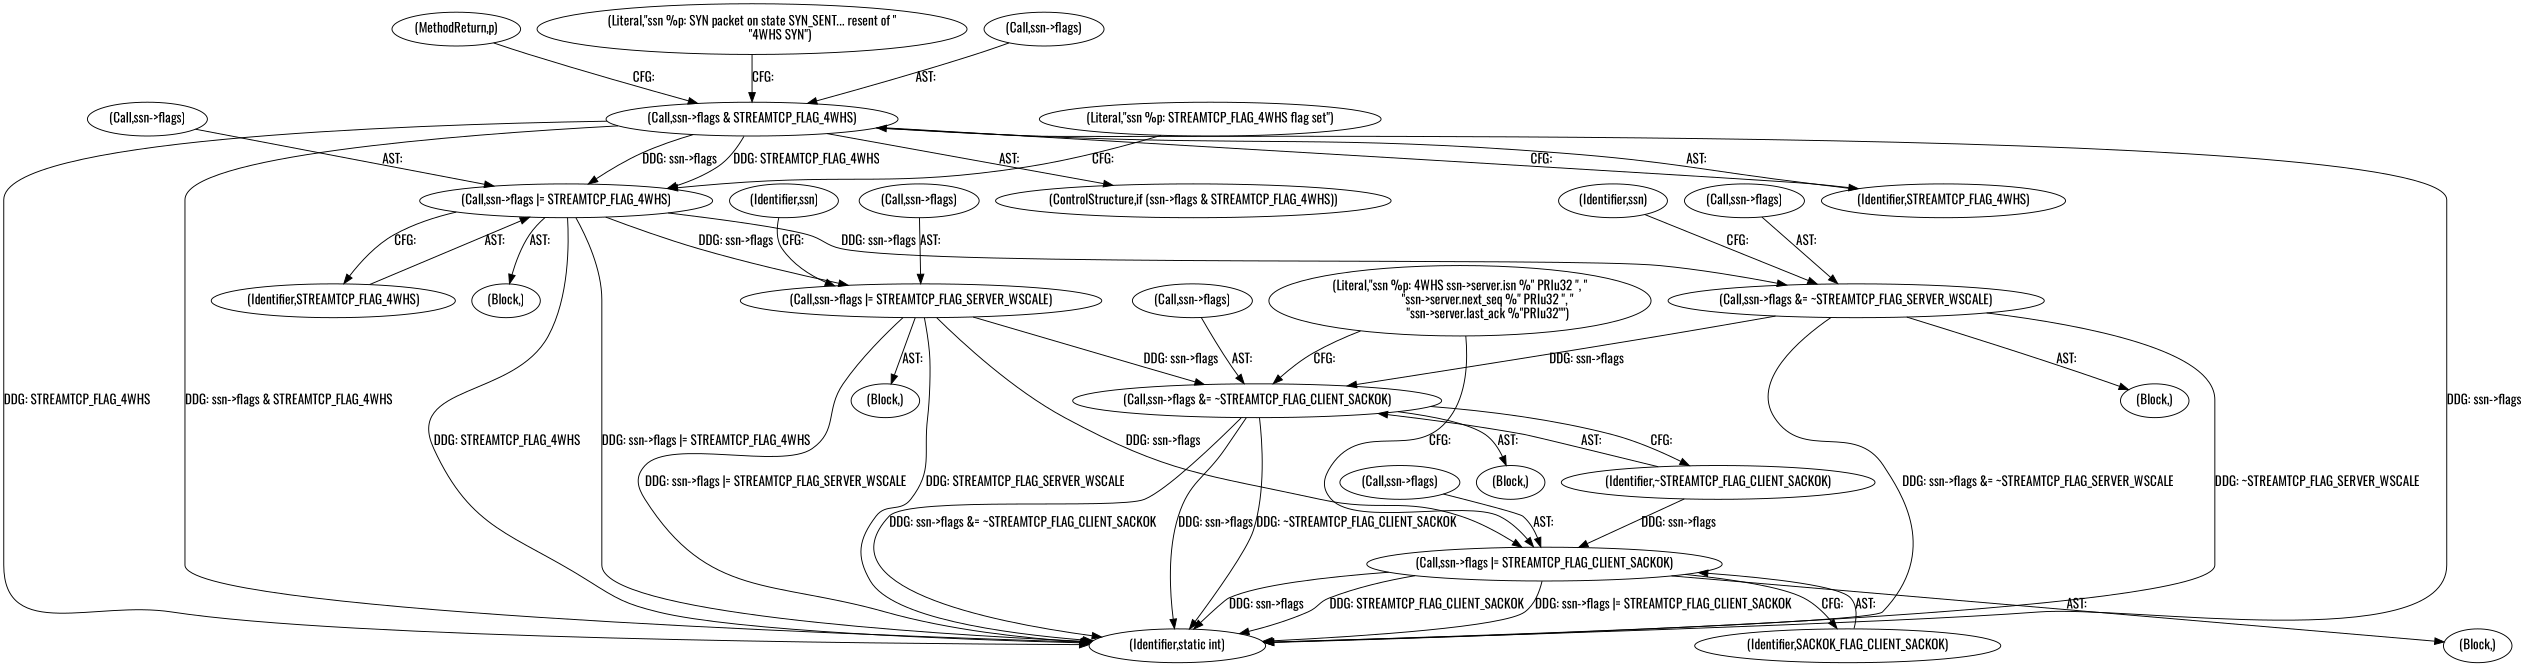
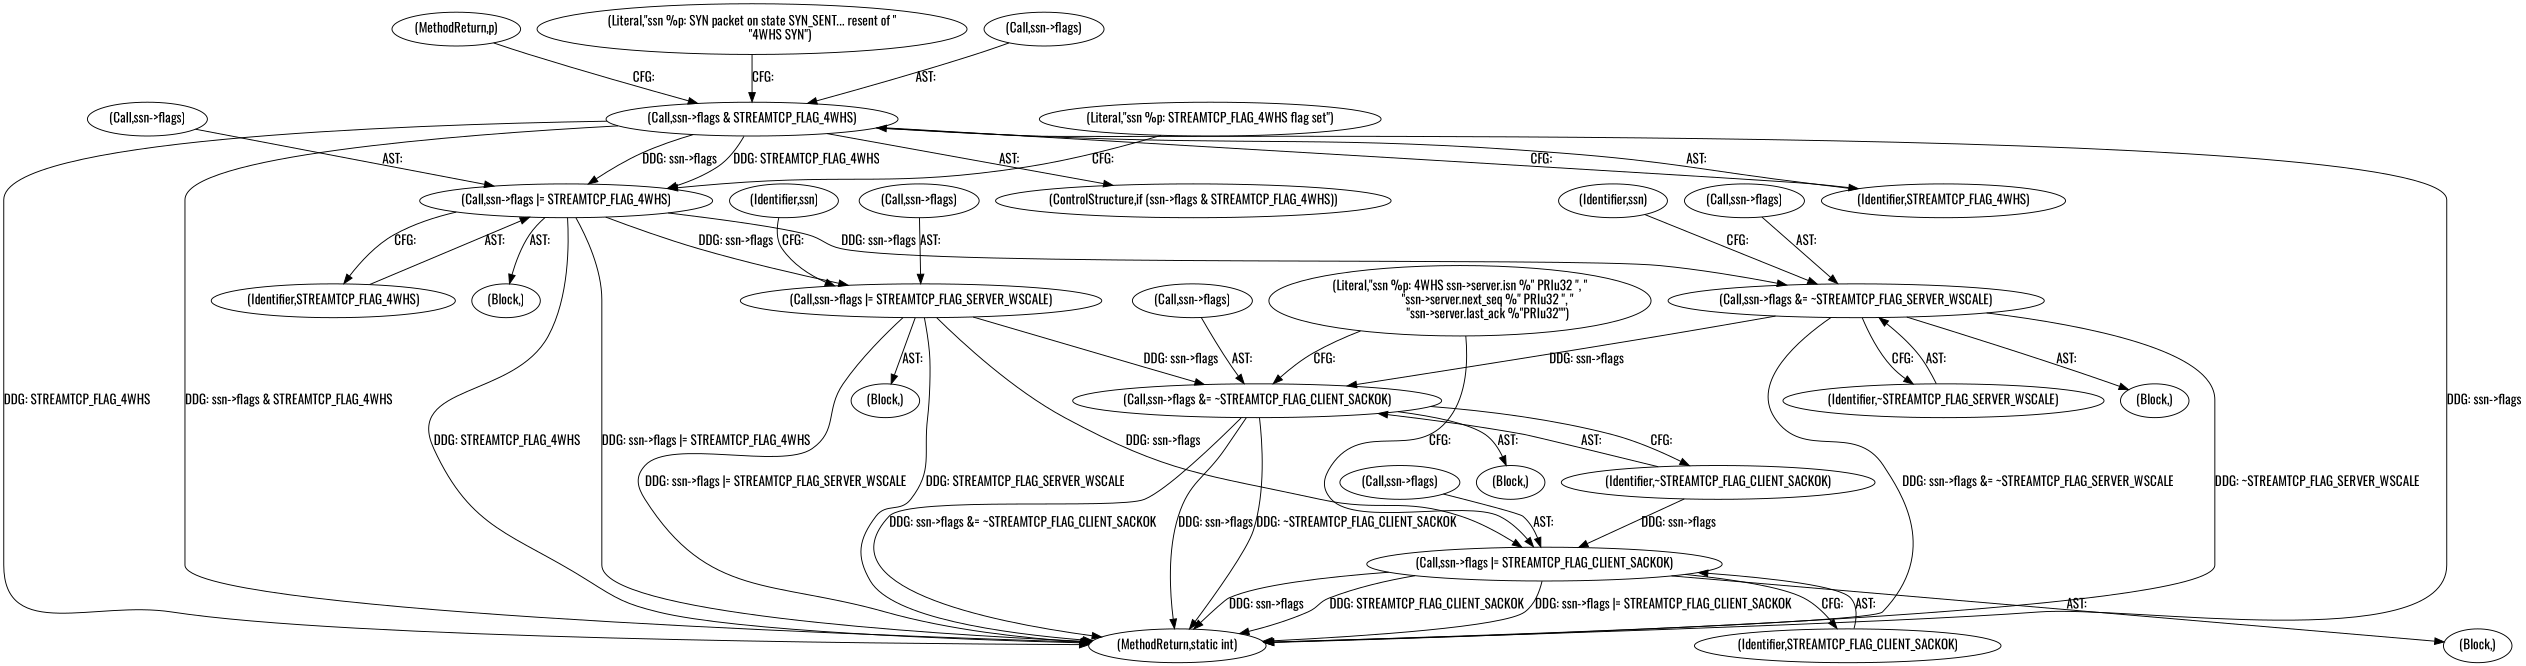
none -> (1943, 401)
(1177, 646) -> (1177, 646)
(1848, 646) -> (1848, 646)
